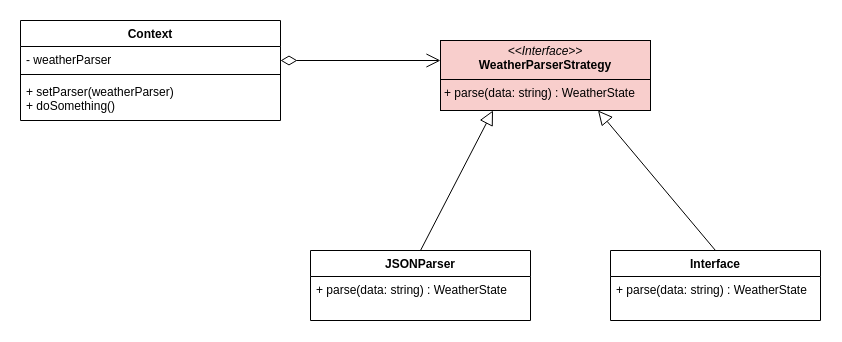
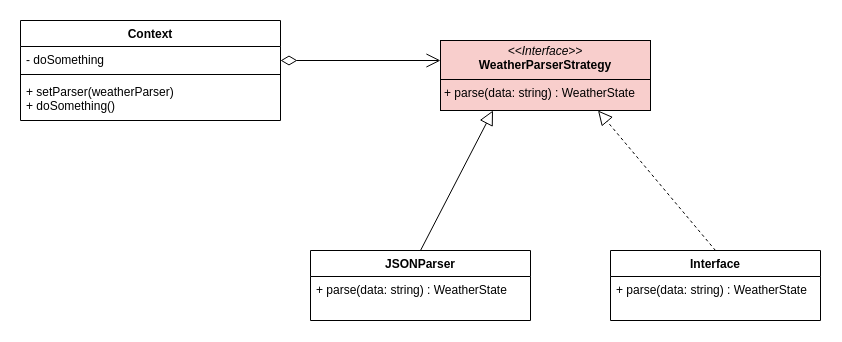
(75, 61) -> (67, 61)
(661, 185) -> (661, 185)
